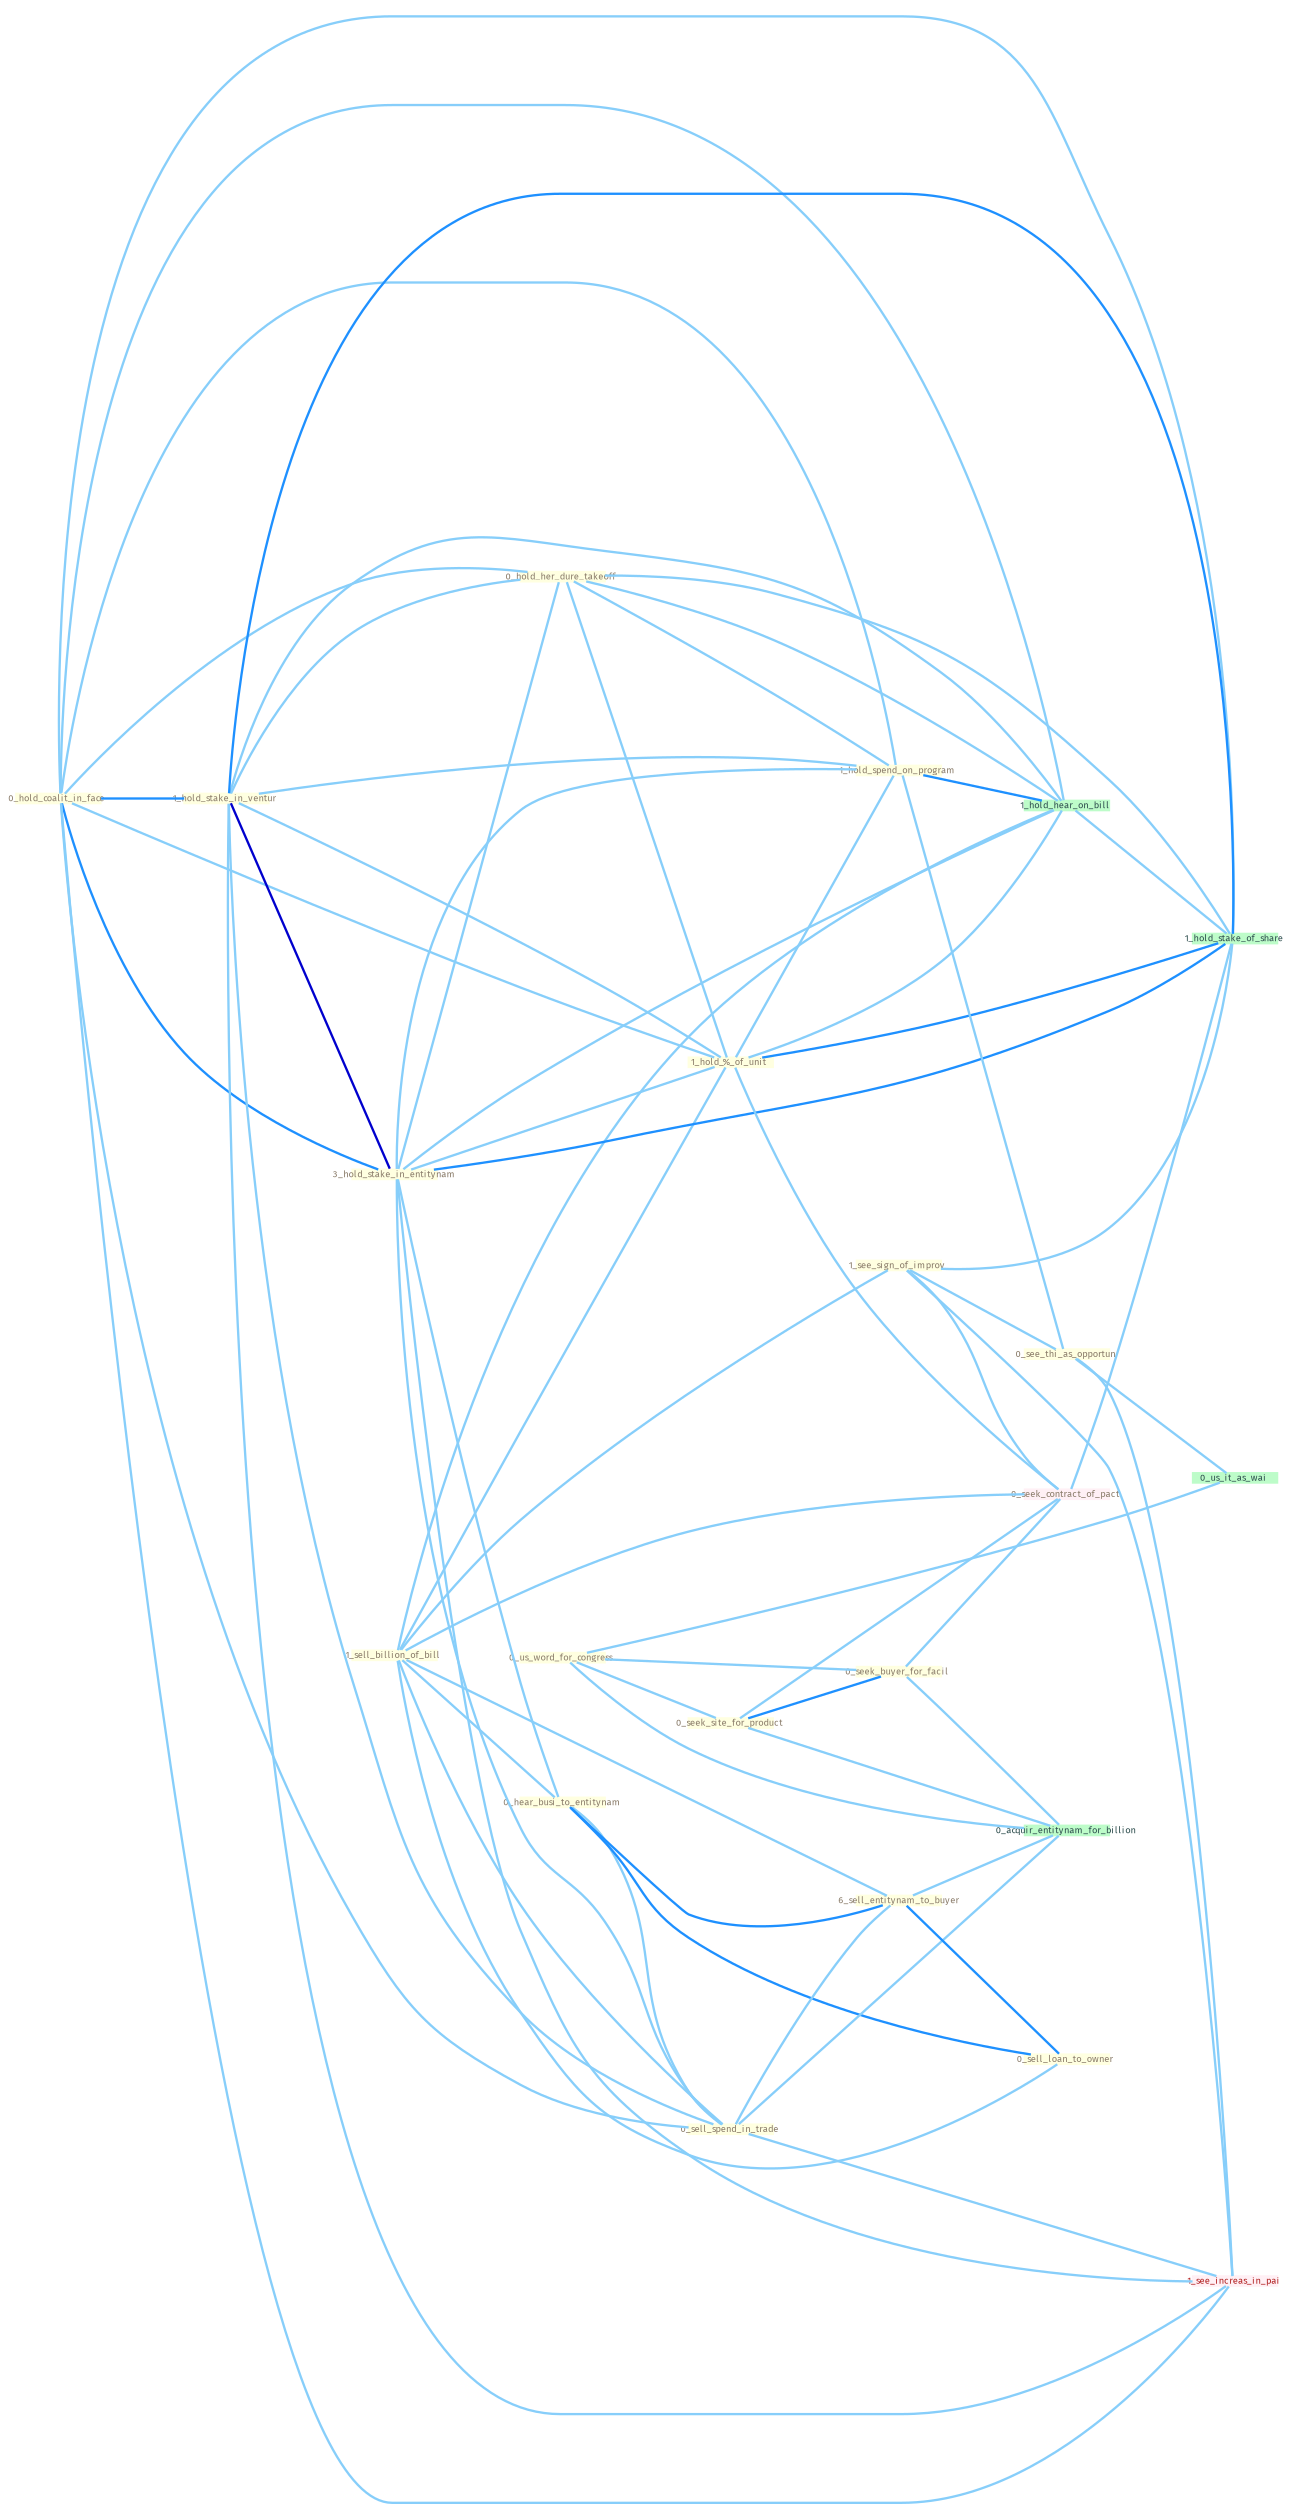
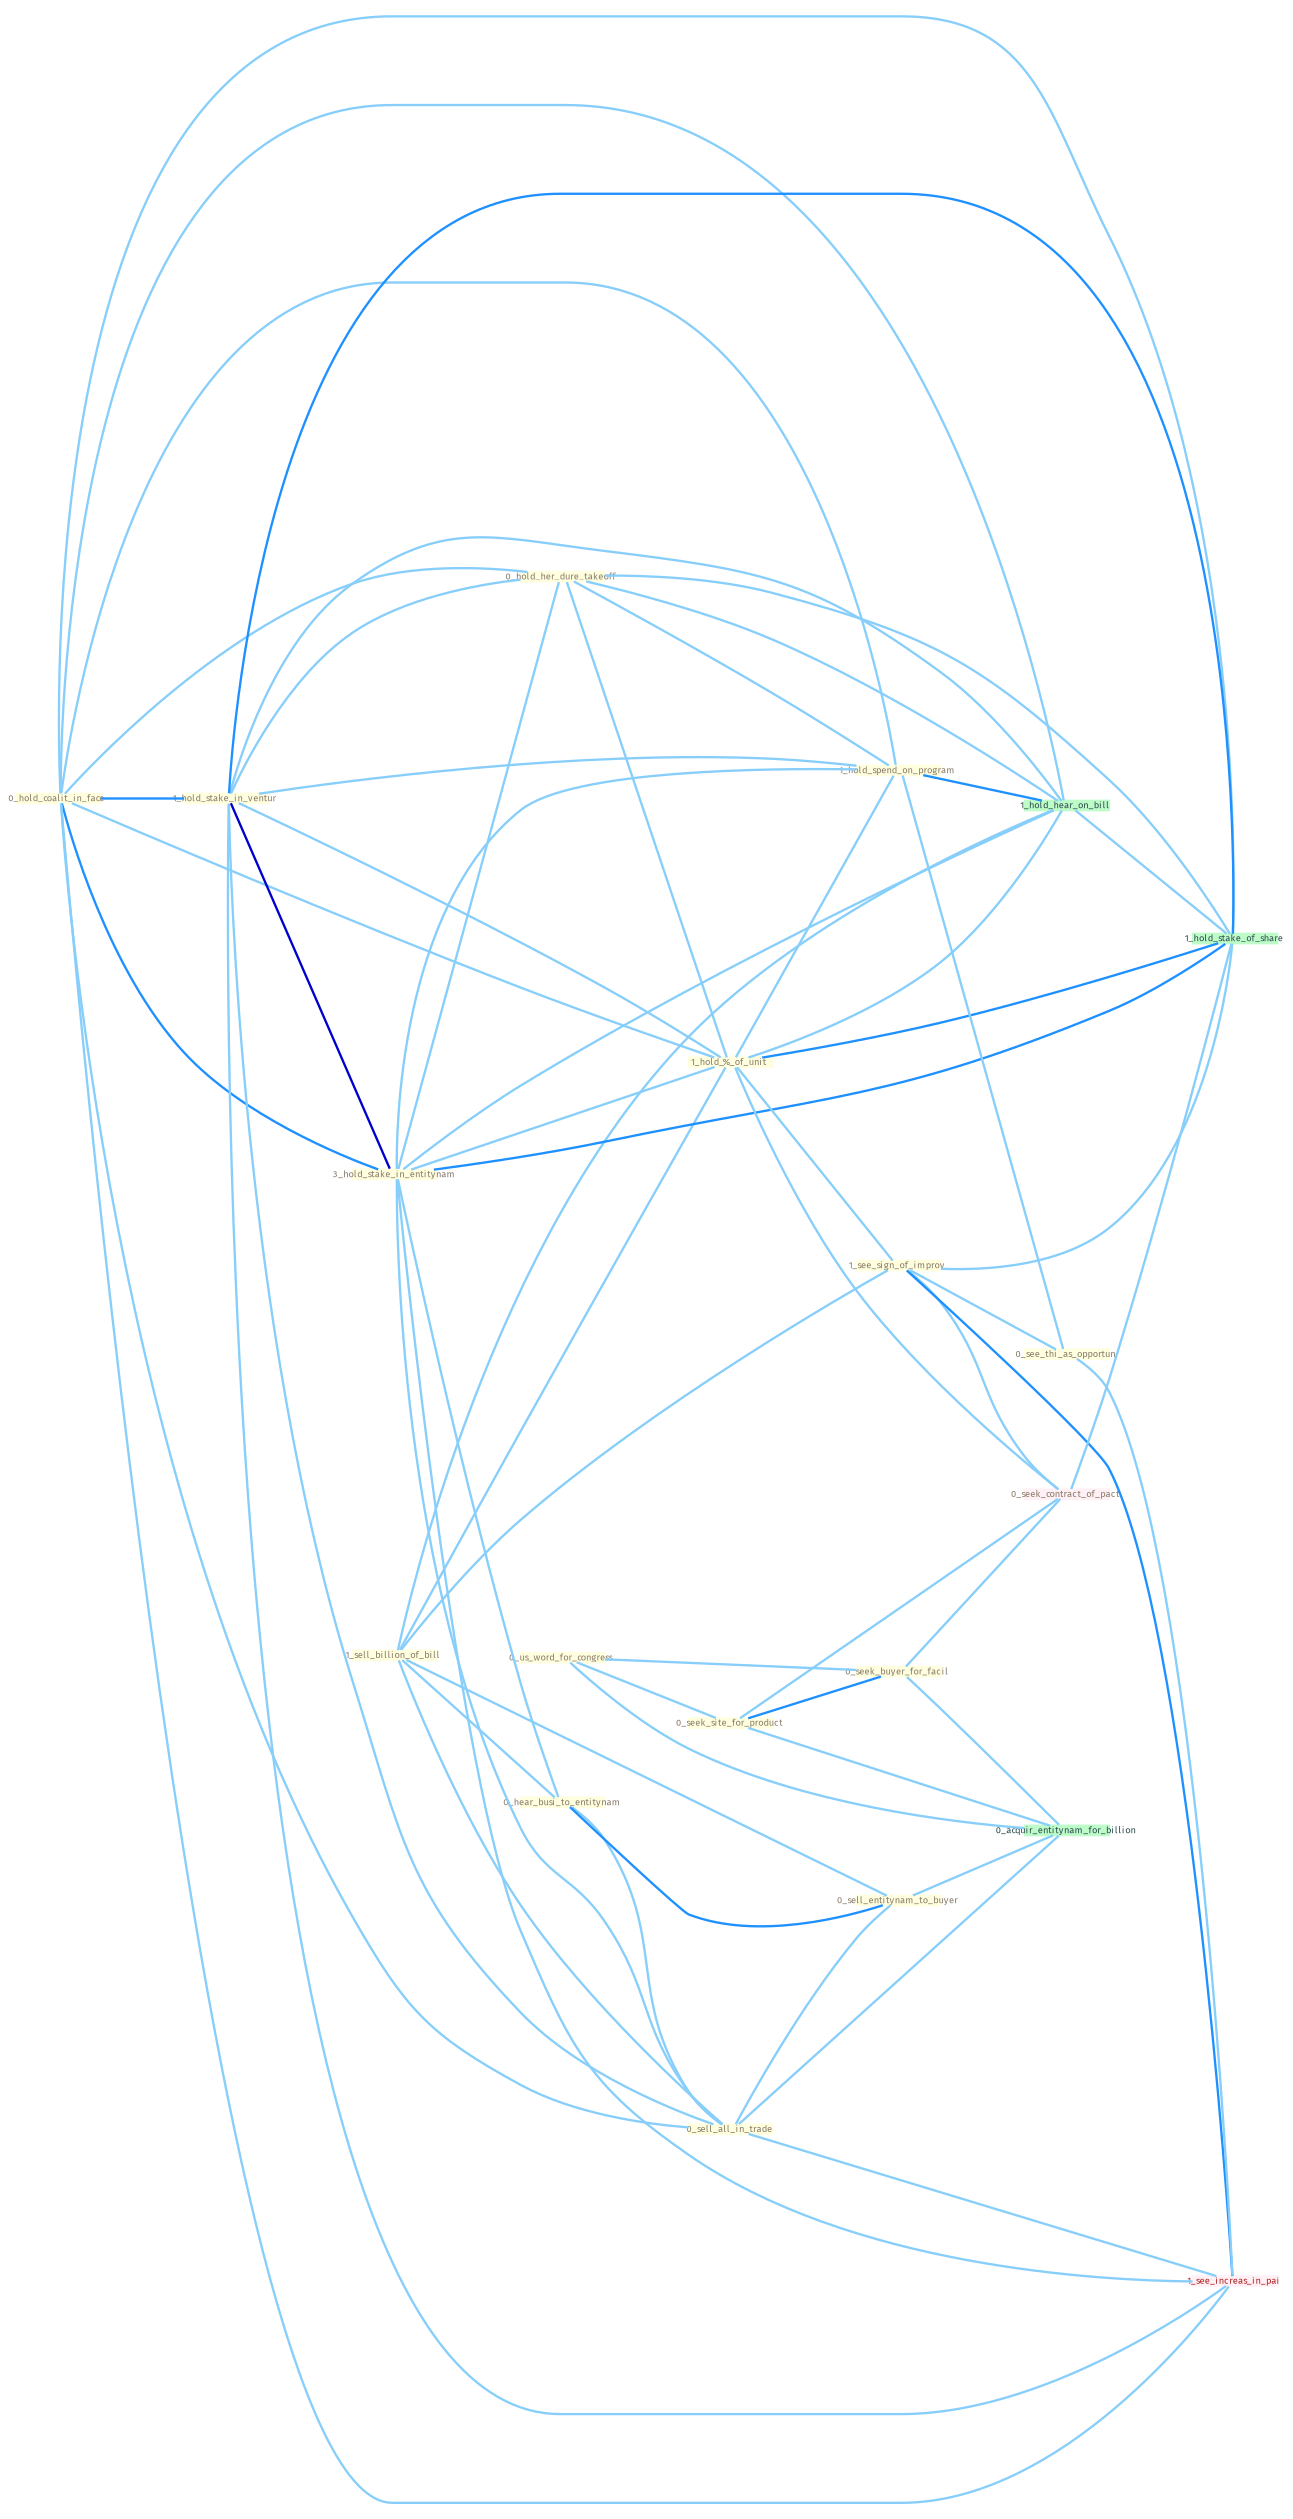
none -> (815, 1164)
(1235, 1478) -> none
(704, 1528) -> none
(1154, 1620) -> (1154, 1620)
(899, 1900) -> (899, 1900)
(1067, 2059) -> none
(731, 2129) -> (731, 2129)
